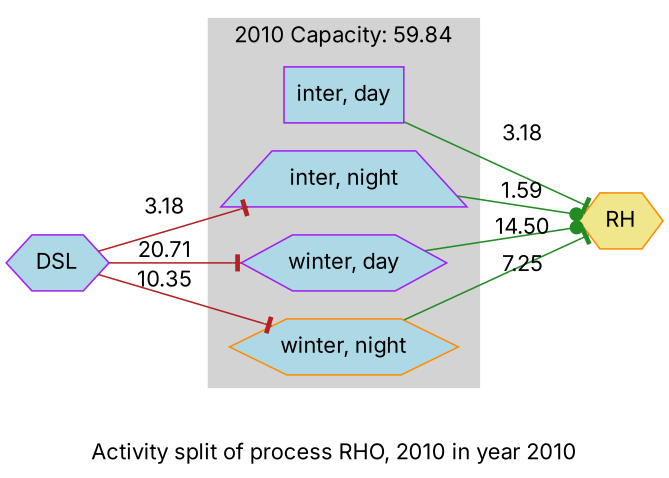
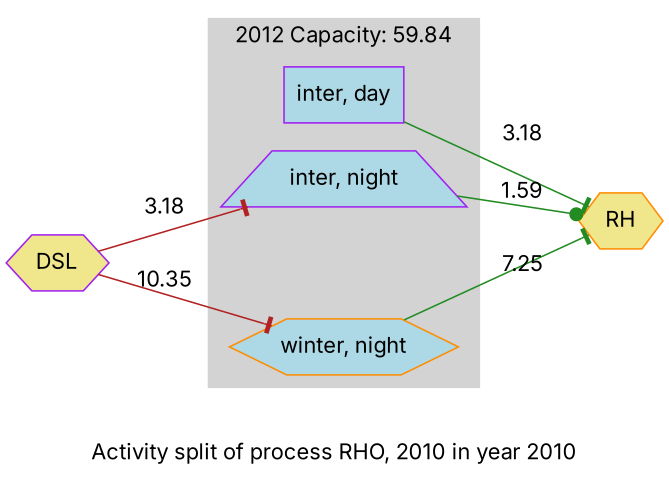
(344, 37) -> (344, 37)
(58, 263) -> (58, 263)
(344, 263) -> none
